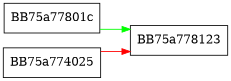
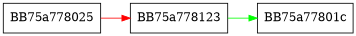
(111, 29) -> (238, 18)
(52, 63) -> (52, 18)
